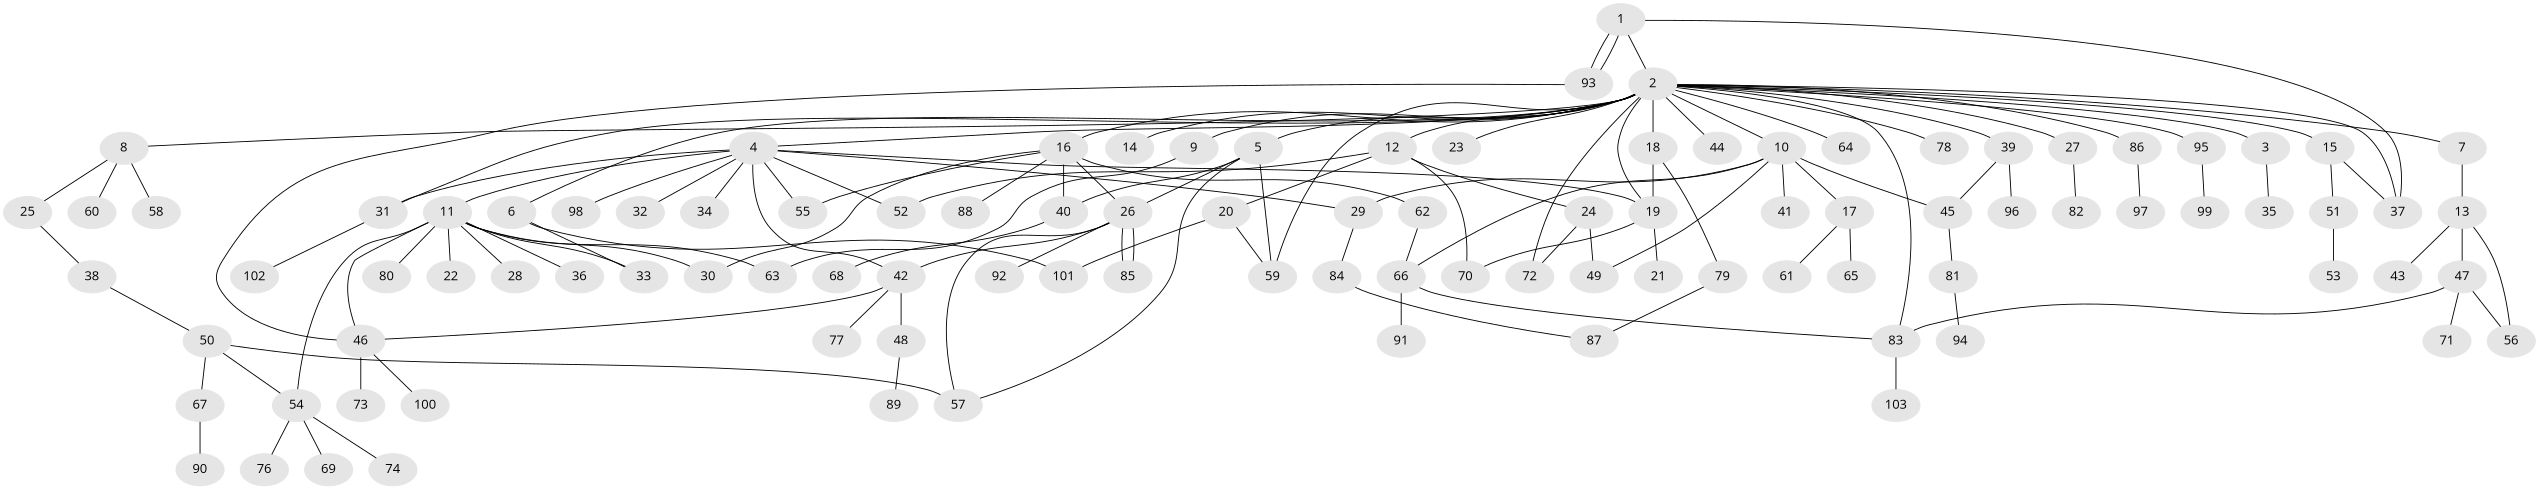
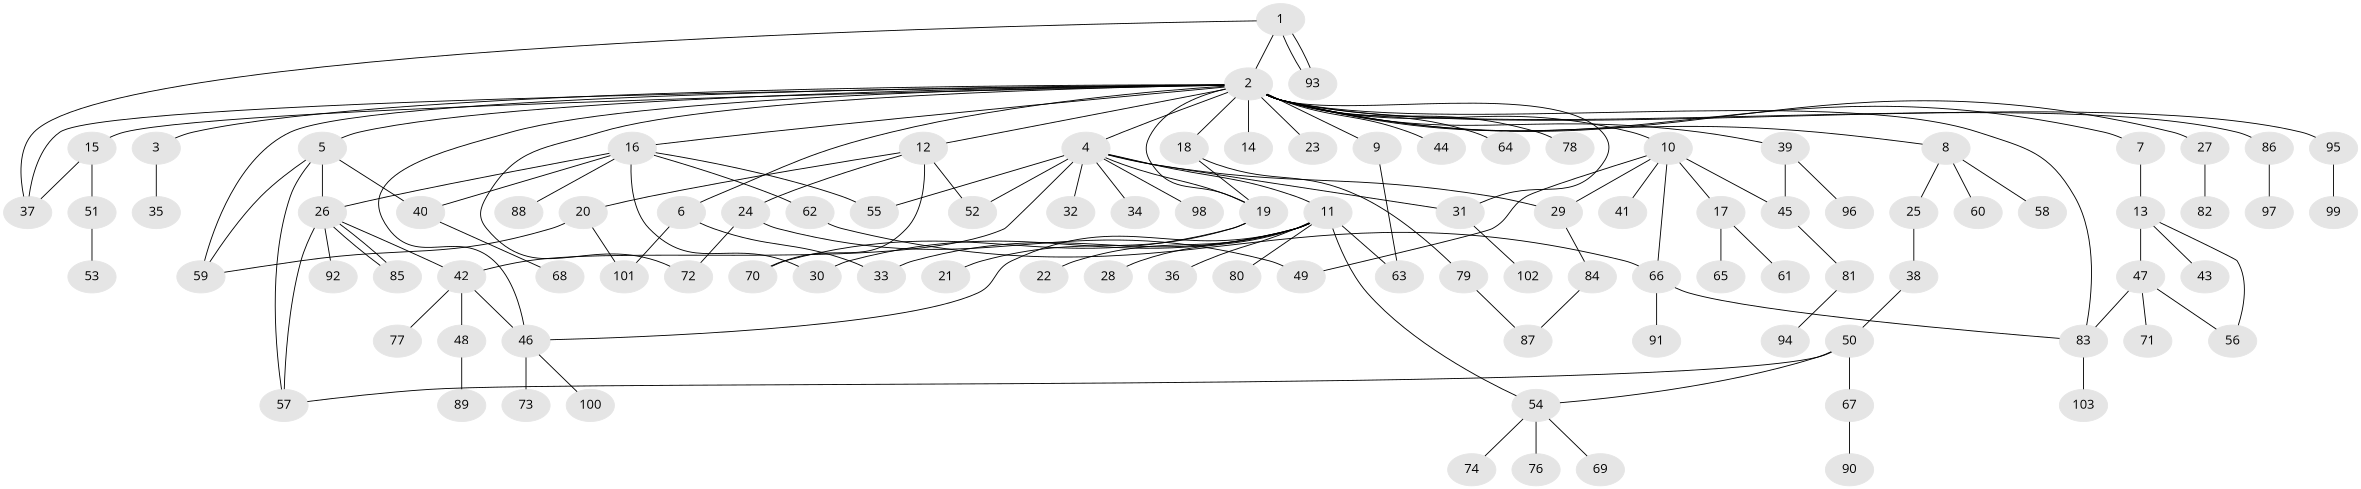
(791, 100) -> (681, 107)
